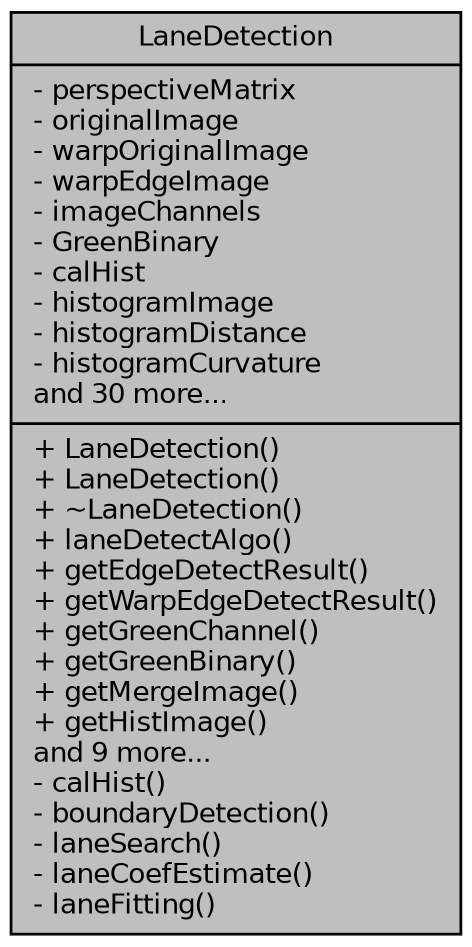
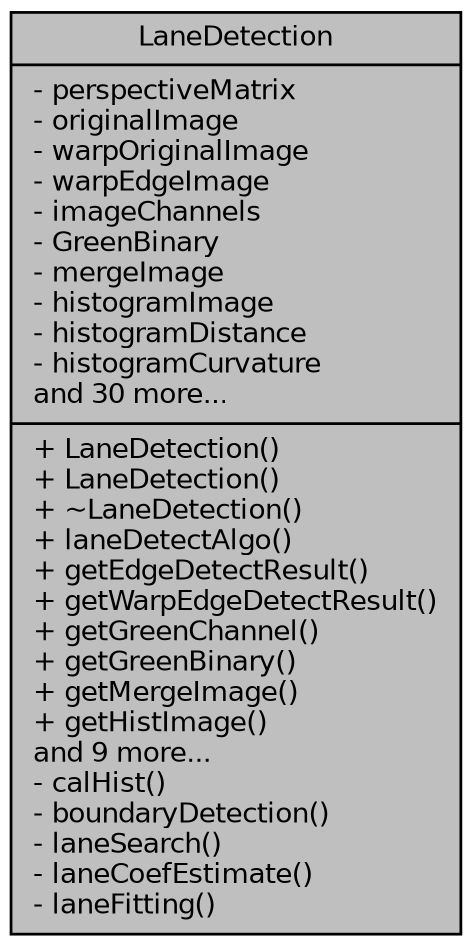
(90, 273) -> (130, 273)
